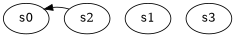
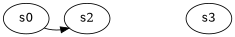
(61, 7) -> (52, 30)
(148, 19) -> none
